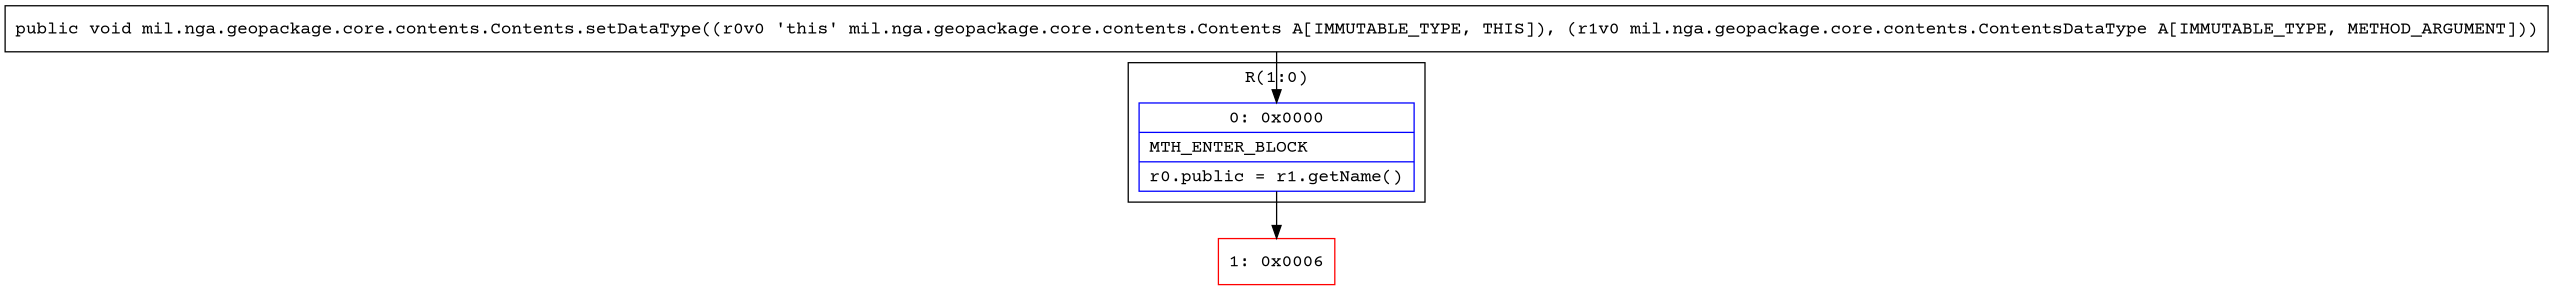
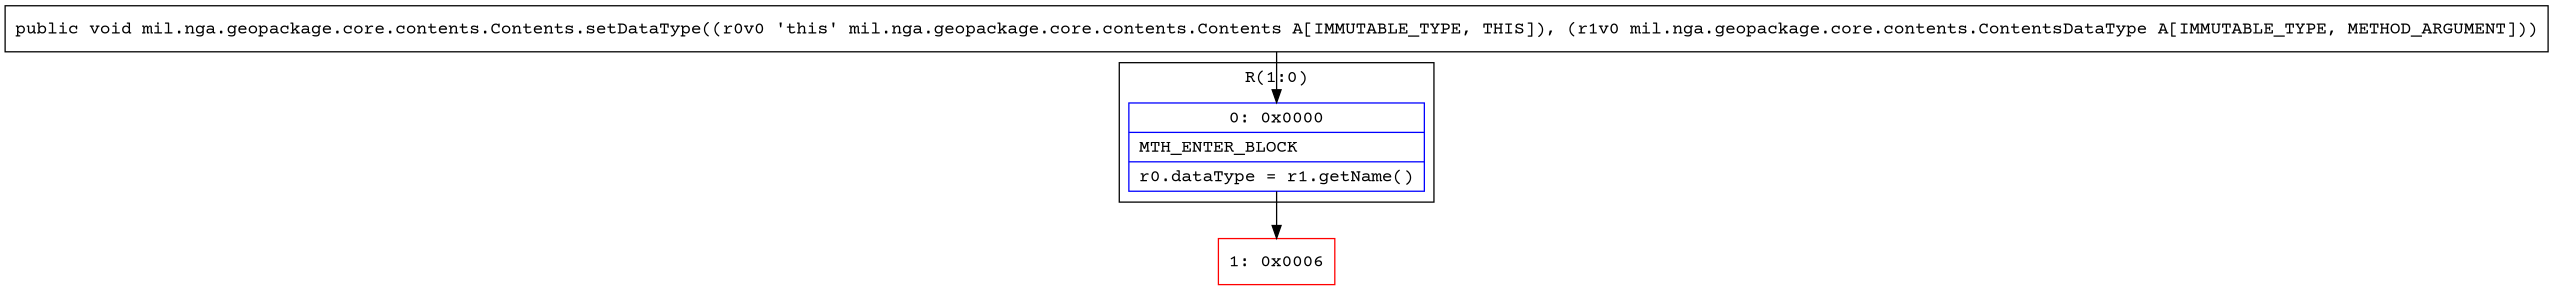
(1277, 176) -> (1277, 176)
